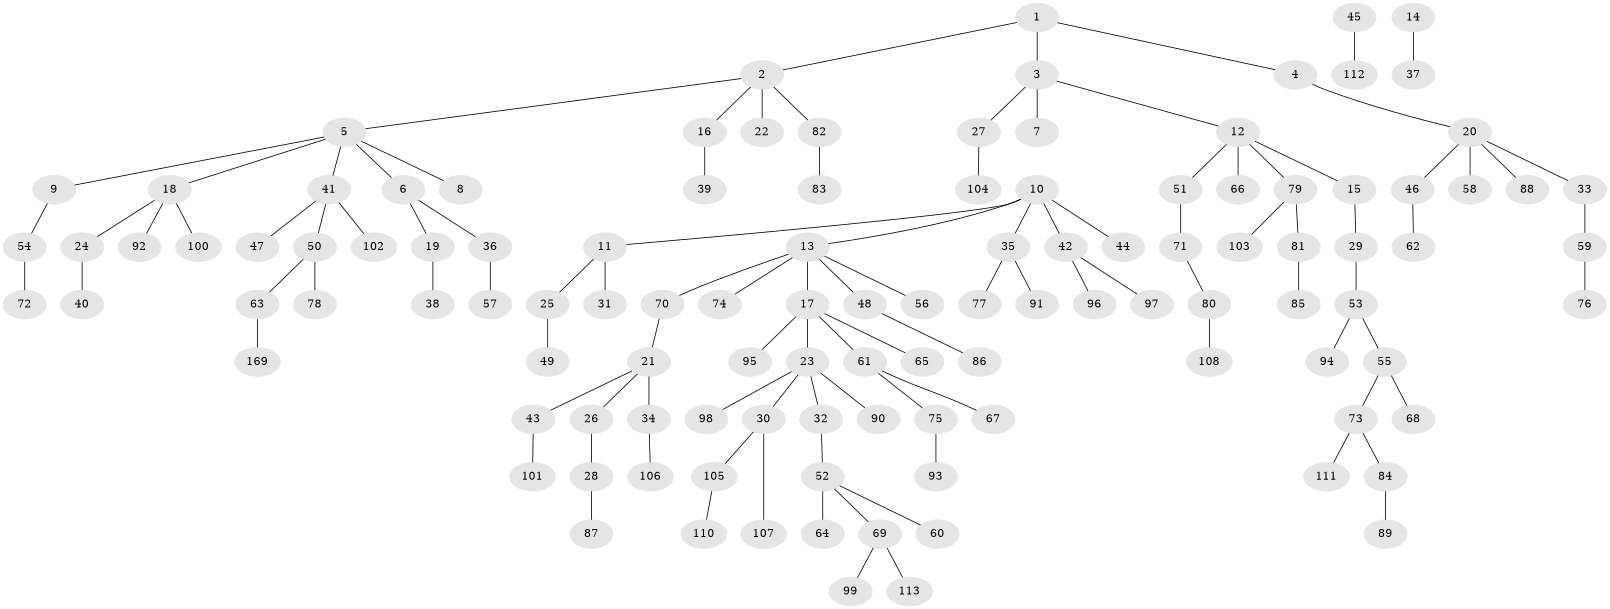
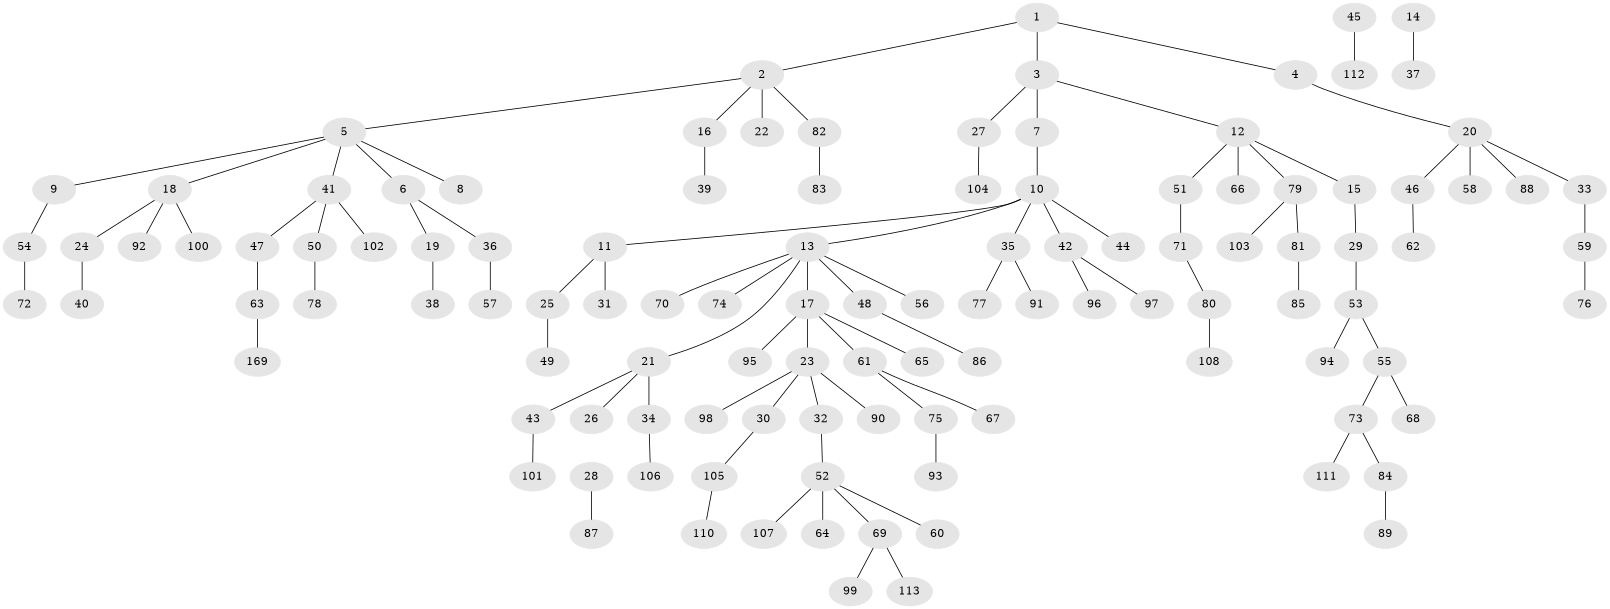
none -> (1037, 161)
(286, 276) -> (258, 276)
(656, 333) -> (744, 322)
(592, 448) -> none
(764, 477) -> (793, 505)
